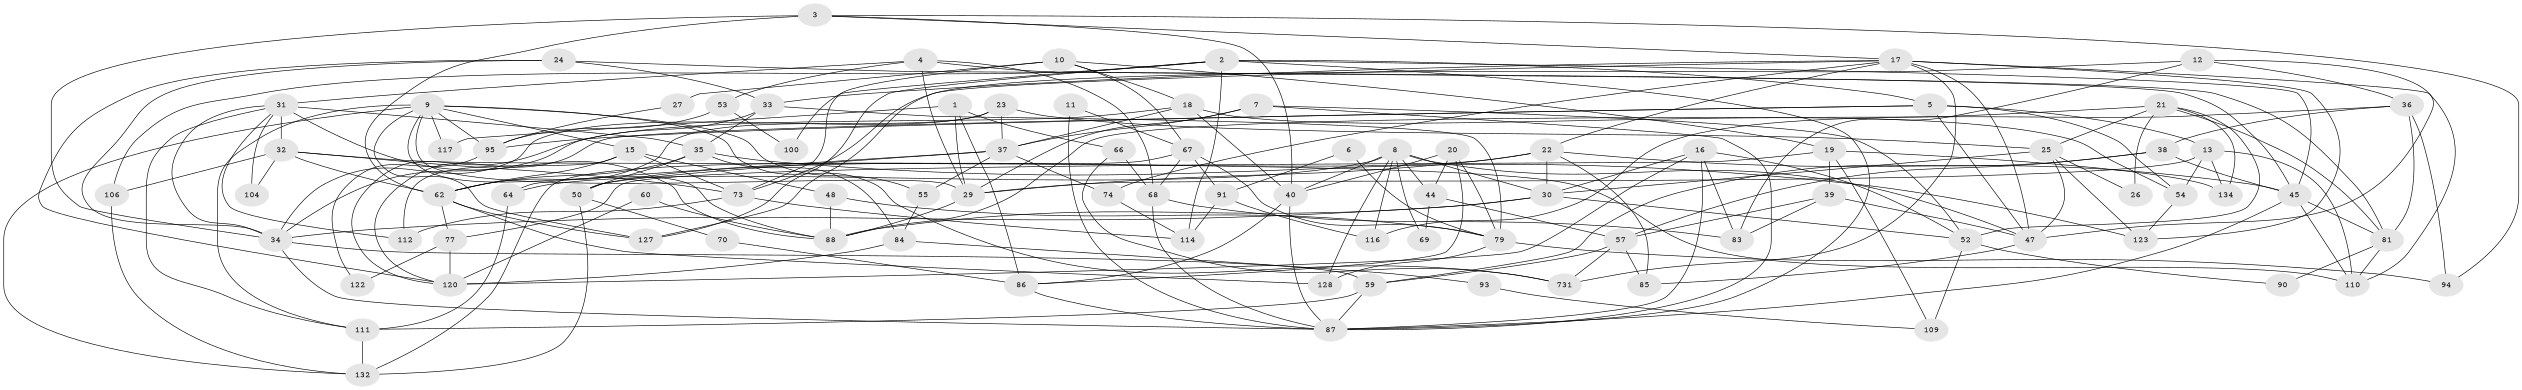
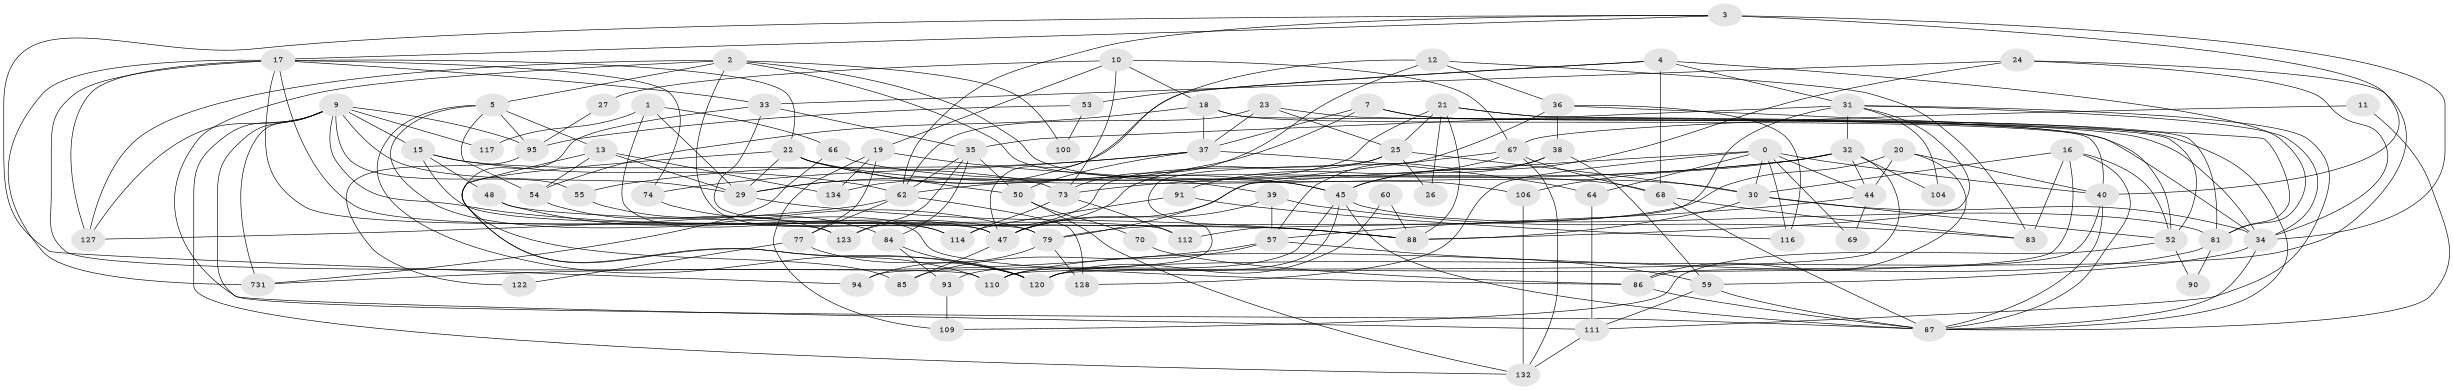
(1349, 150) -> none
(1395, 150) -> (1765, 150)
none -> (1858, 172)
none -> (1158, 268)
